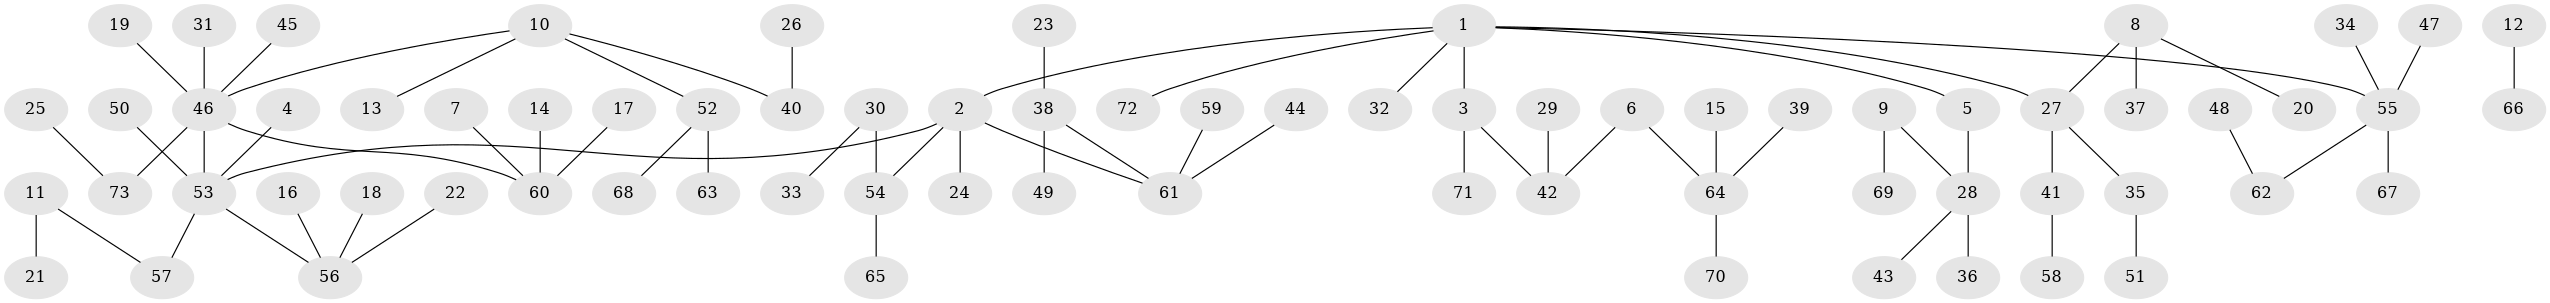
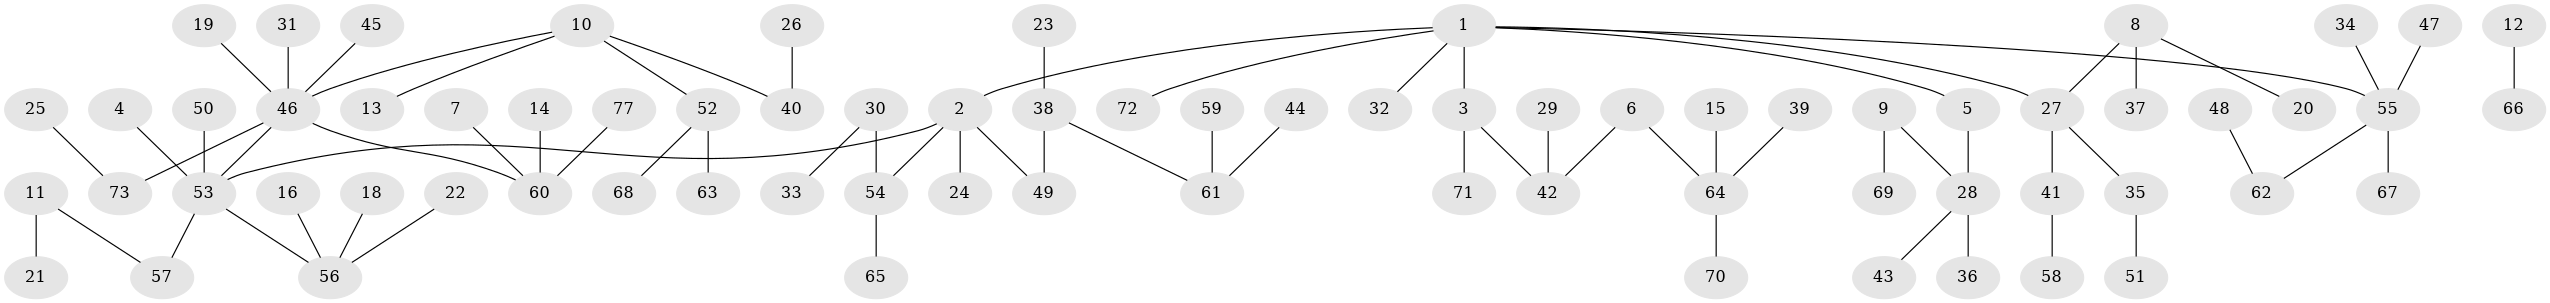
(624, 110) -> (624, 110)
(1063, 155) -> (1002, 152)
